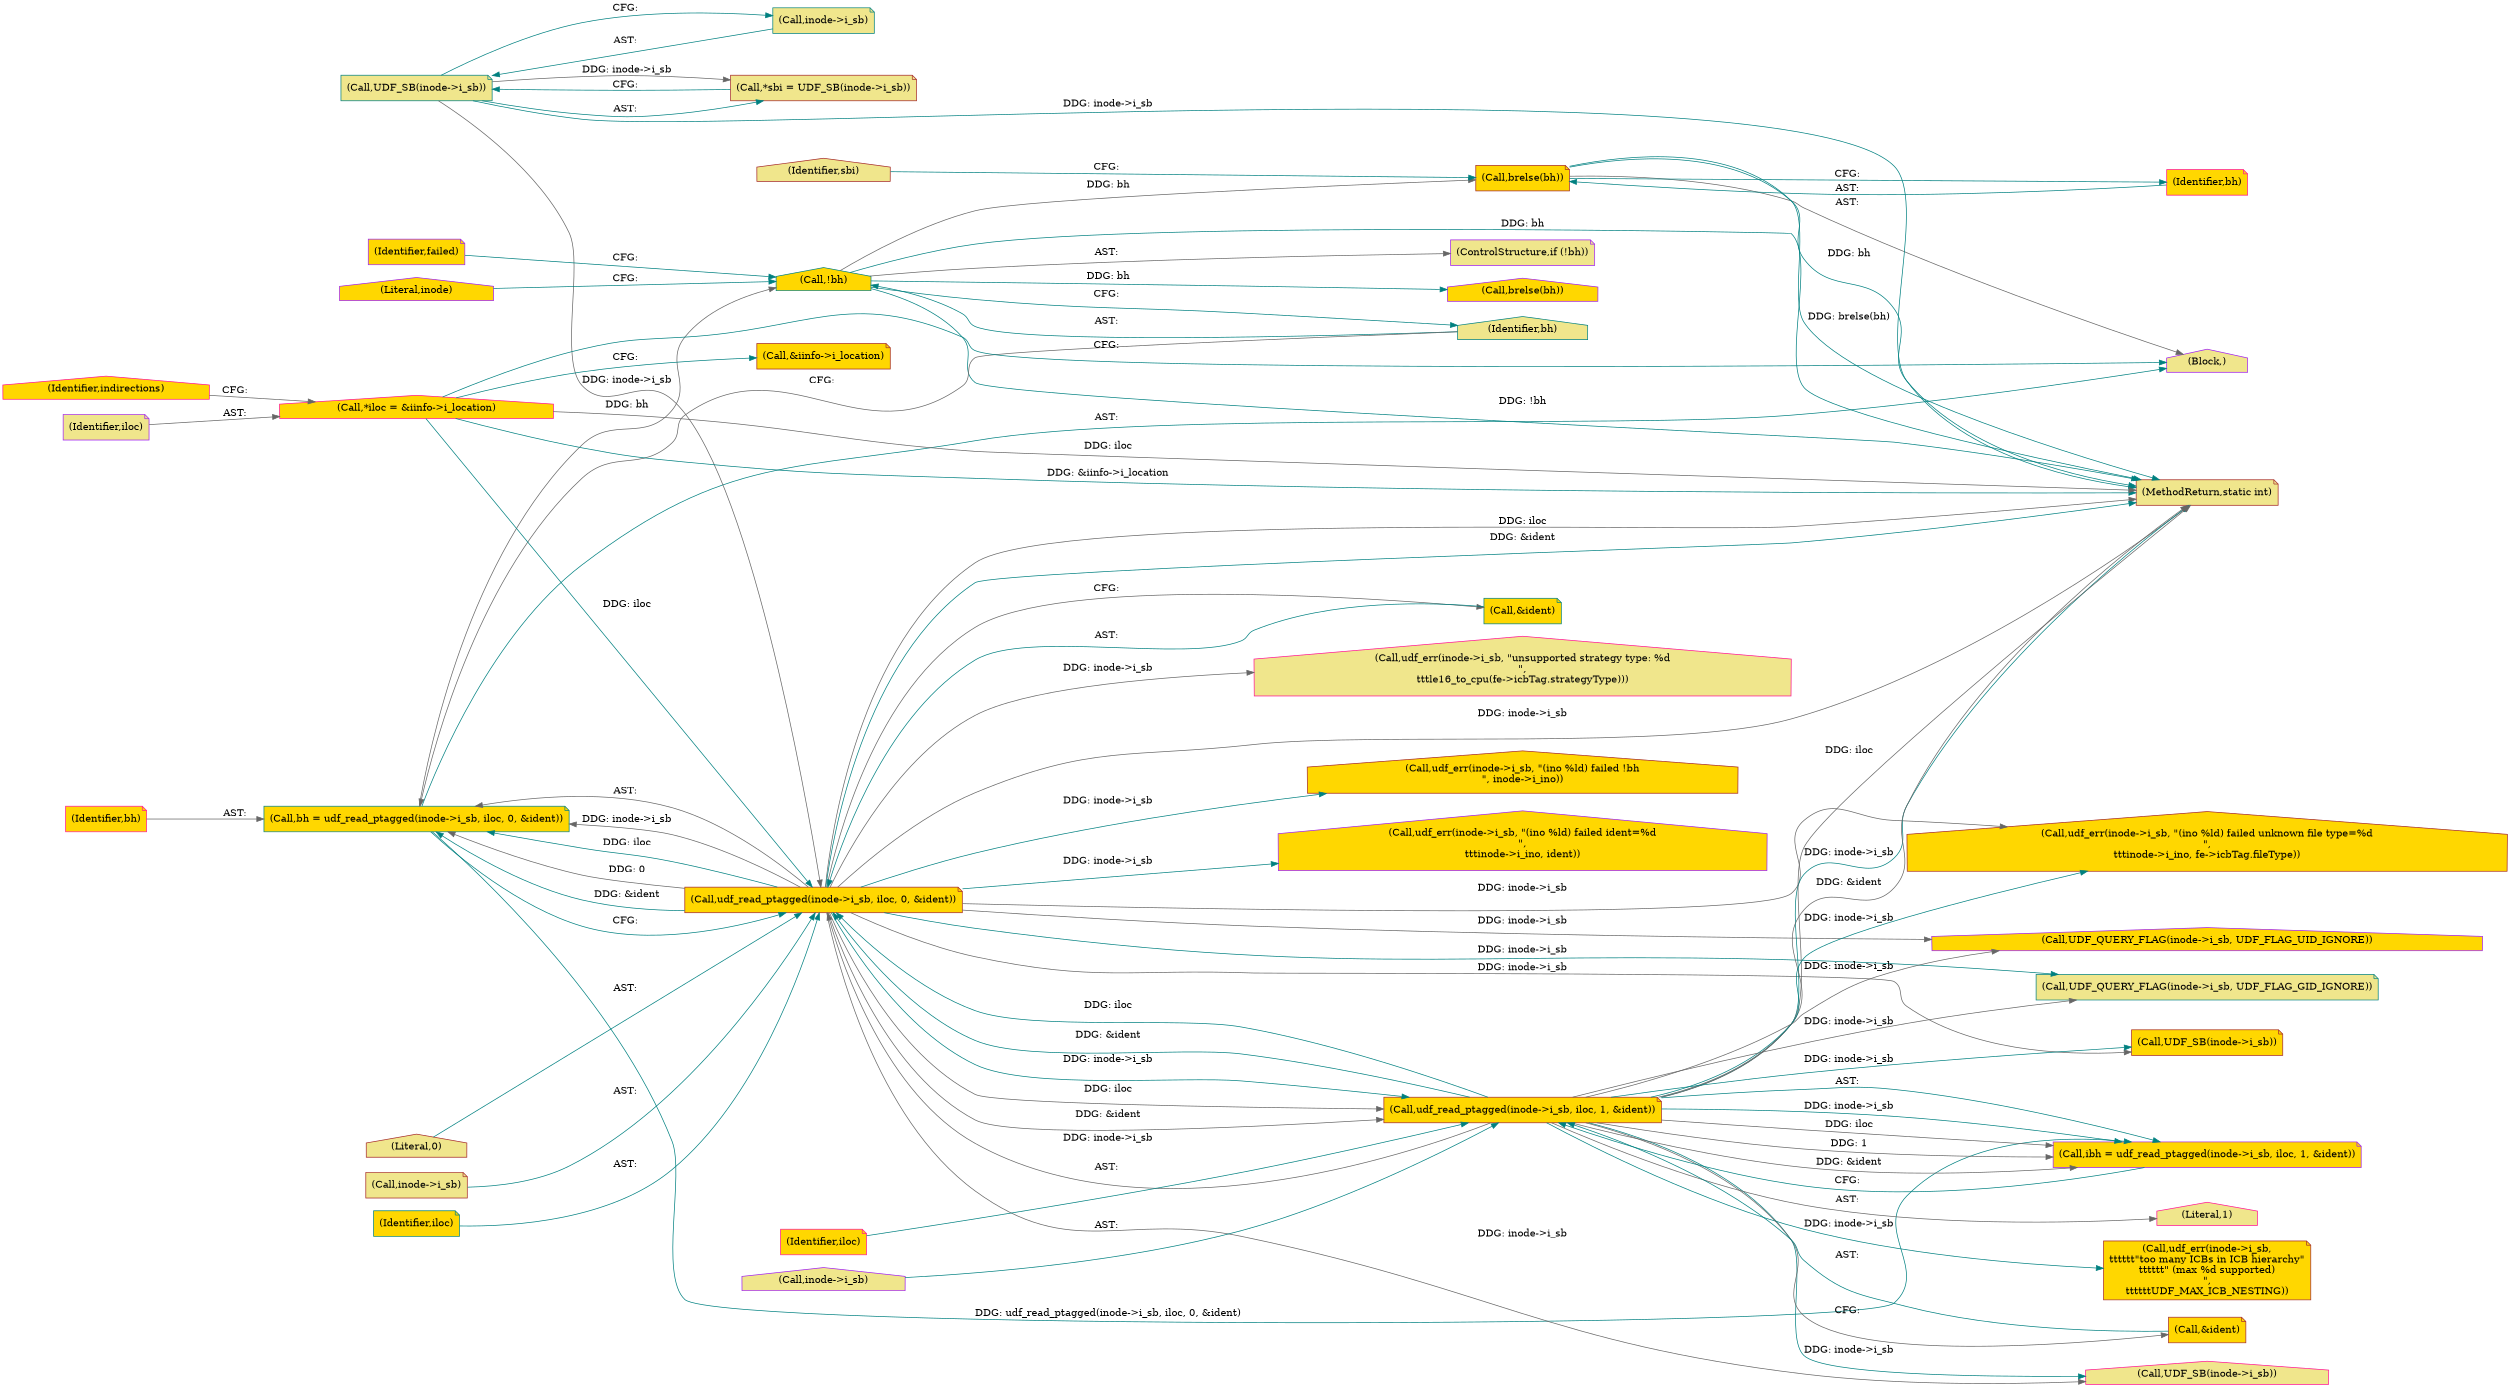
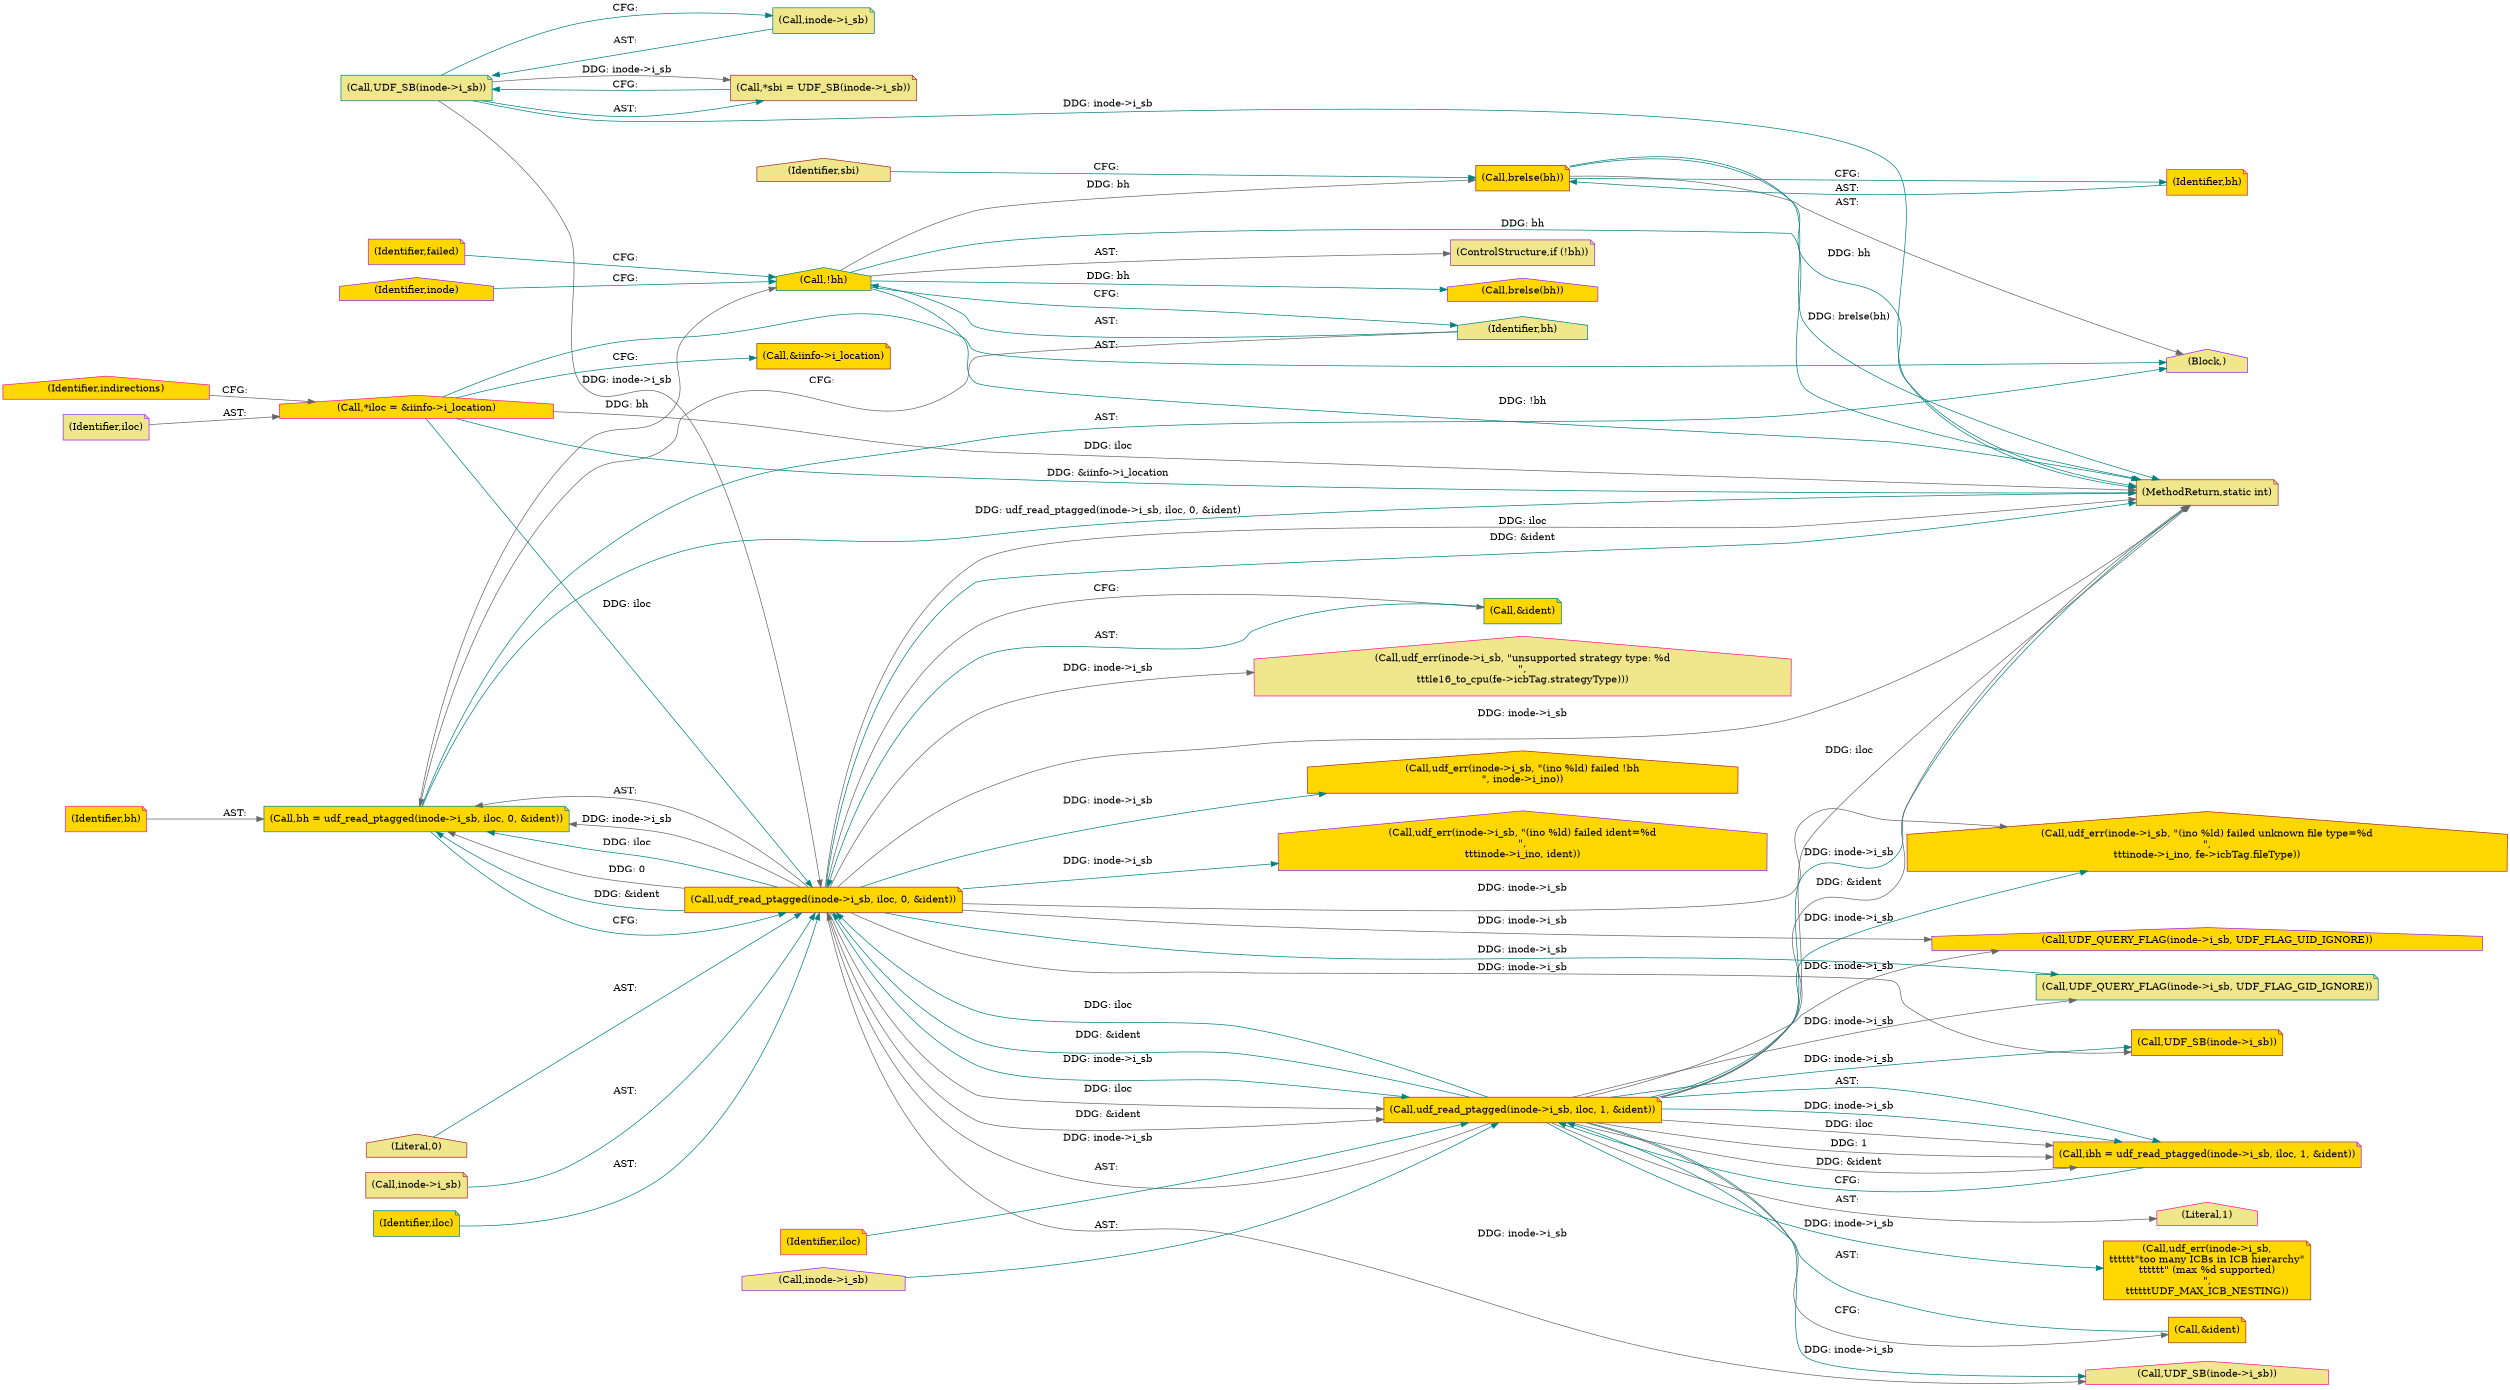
(417, 290) -> (417, 290)
(1108, 345) -> (1108, 345)
(1184, 1322) -> (1216, 518)
